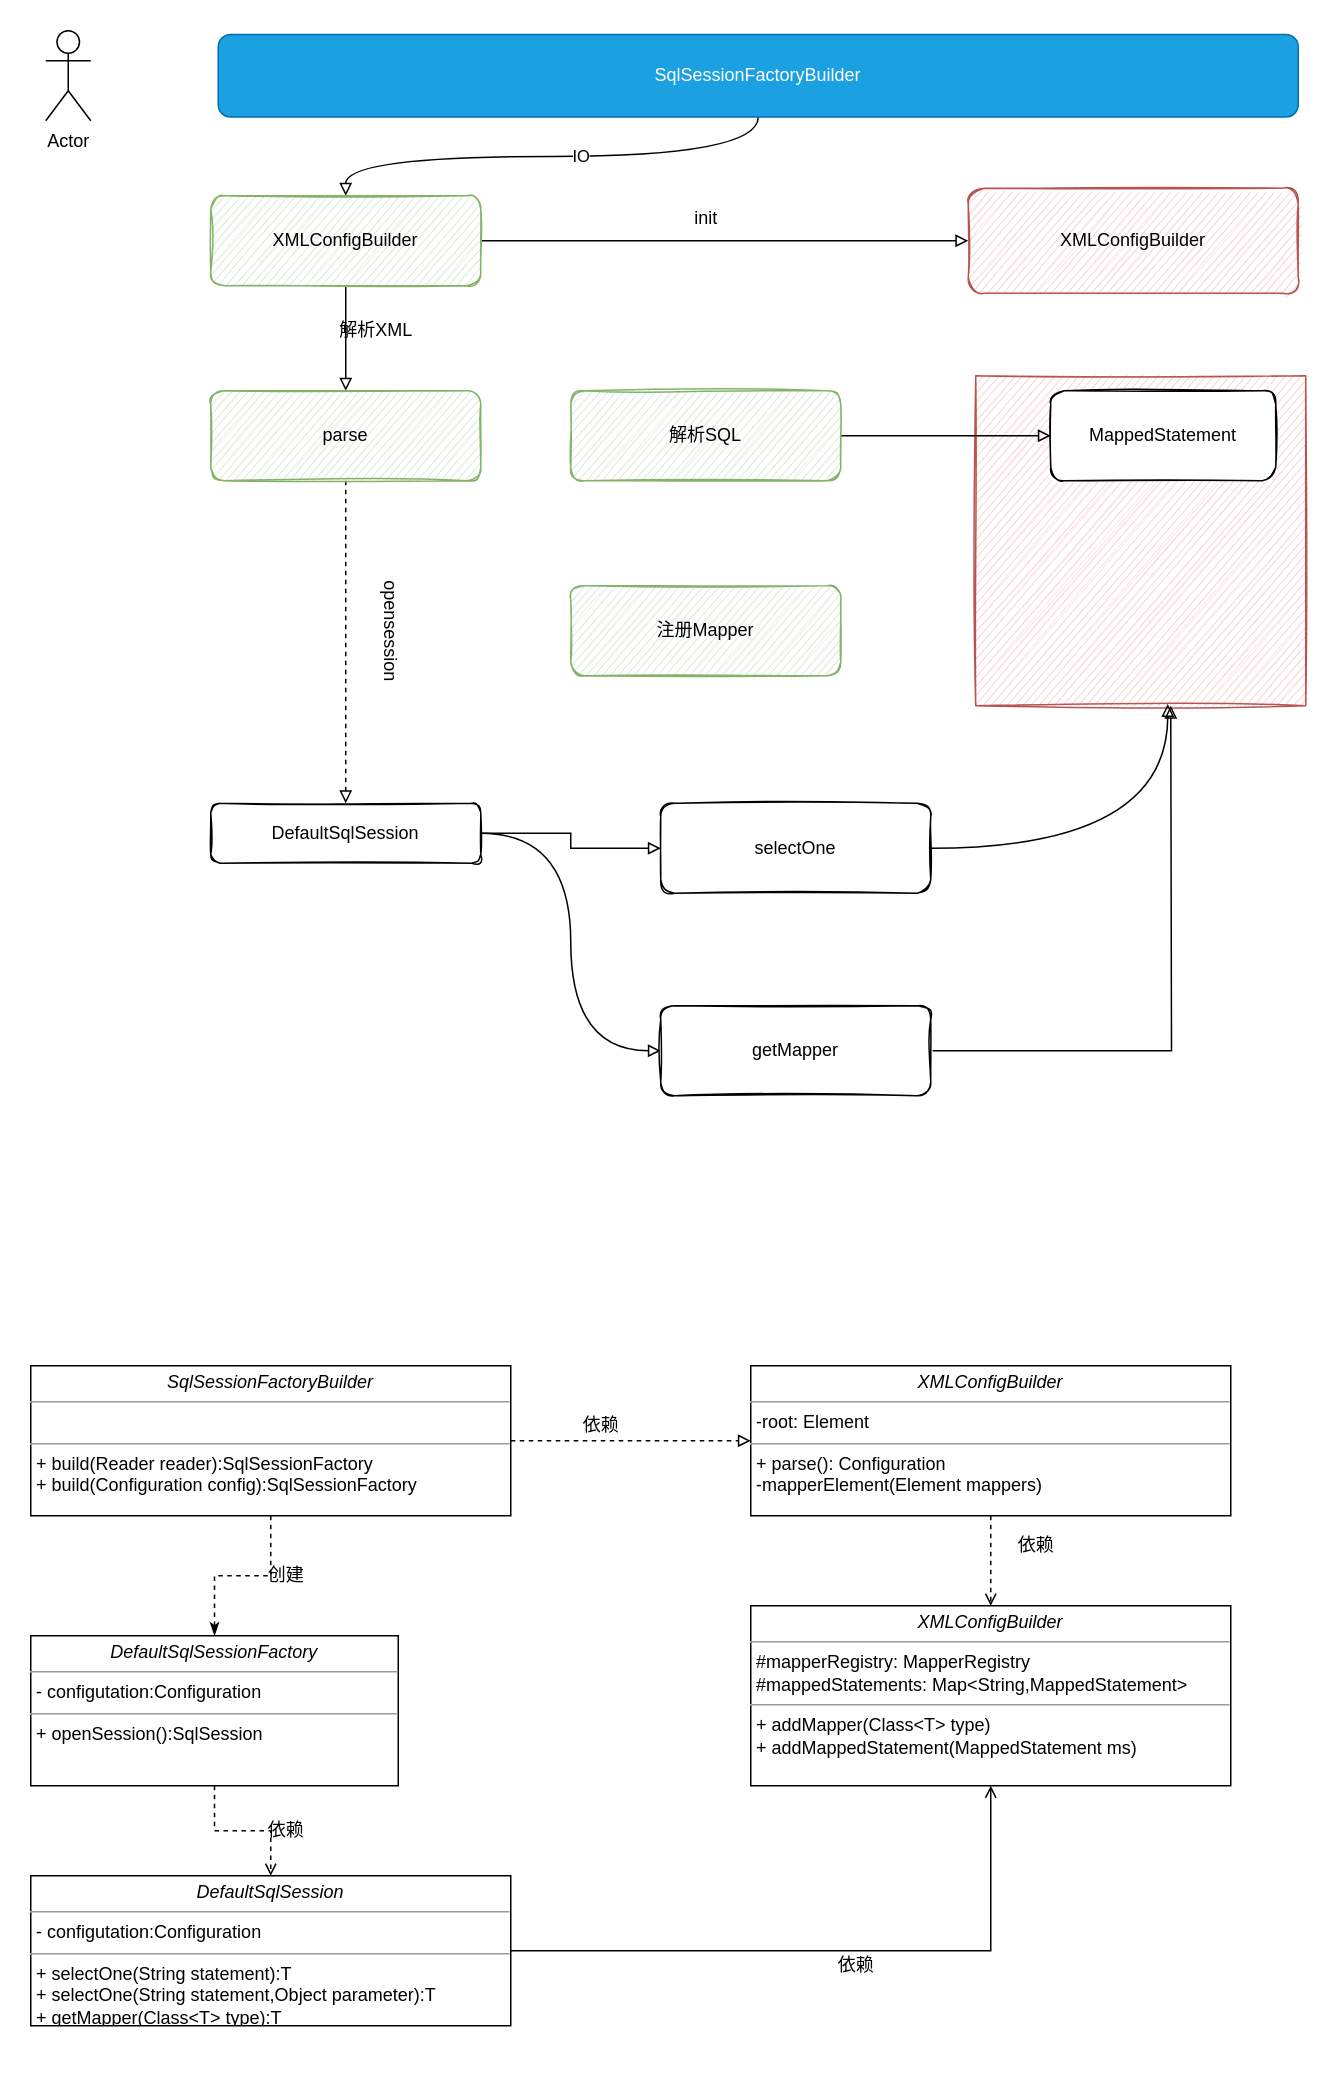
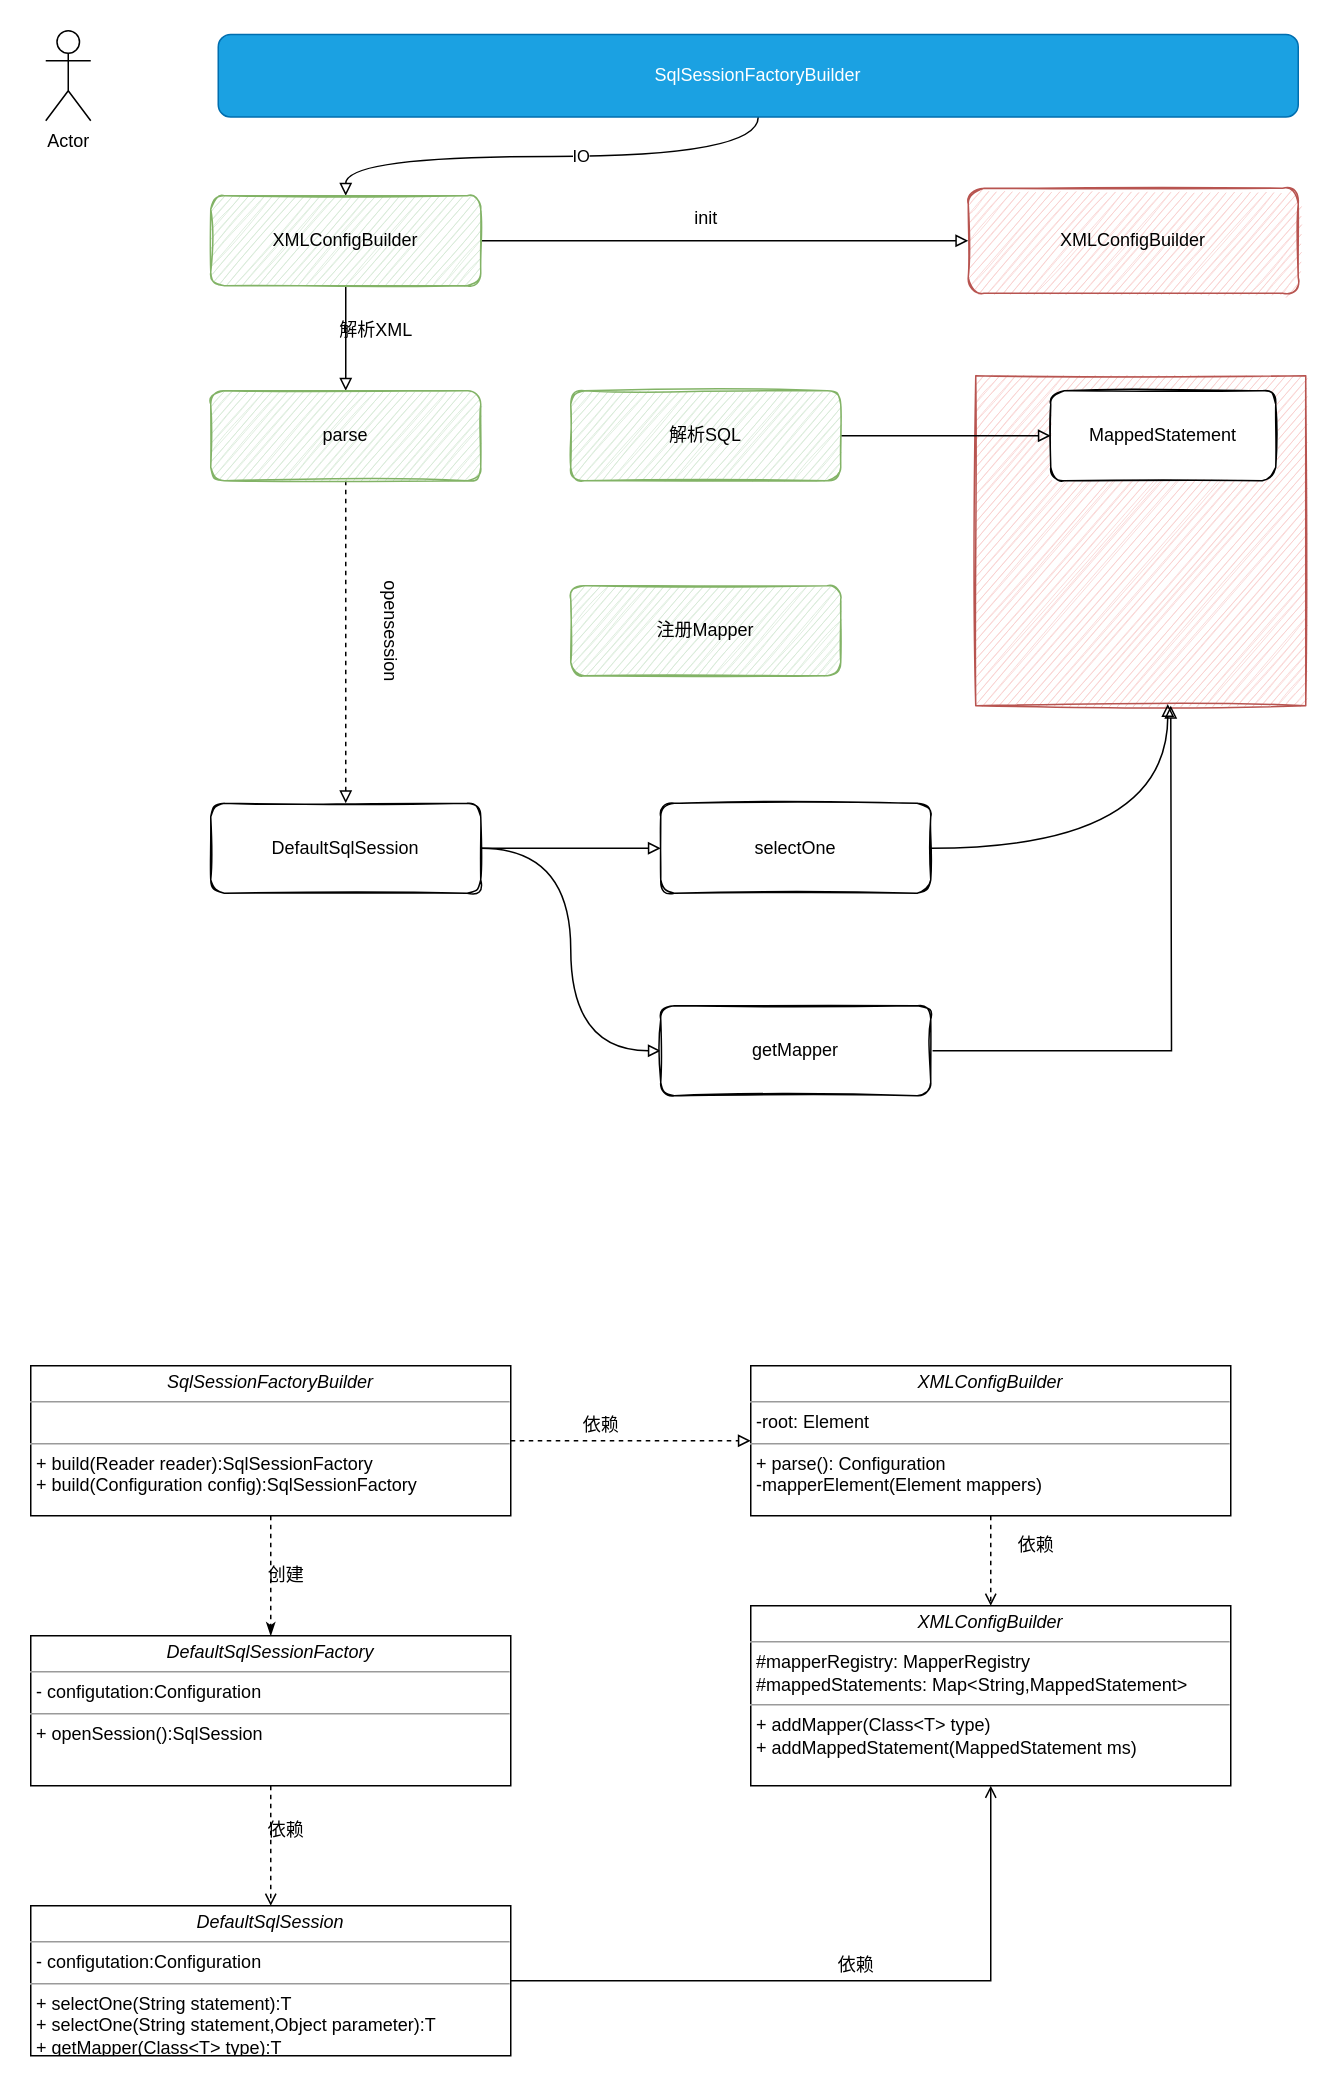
(346, 833) -> (346, 848)
(215, 1711) -> (271, 1711)
(271, 1951) -> (271, 1981)
